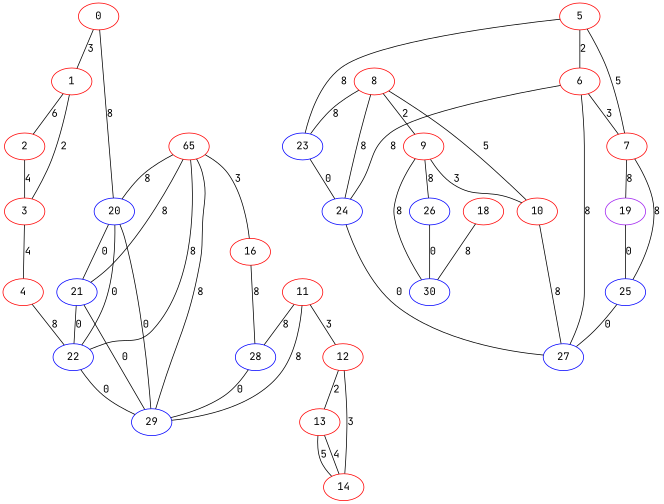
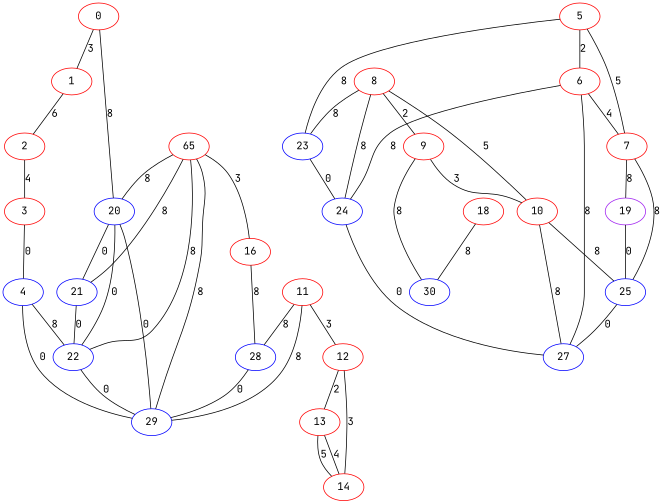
(609, 114) -> (609, 114)
(56, 149) -> none
(430, 211) -> none
none -> (580, 250)
(28, 252) -> (28, 252)
(23, 292) -> (23, 292)
(114, 357) -> (53, 384)
